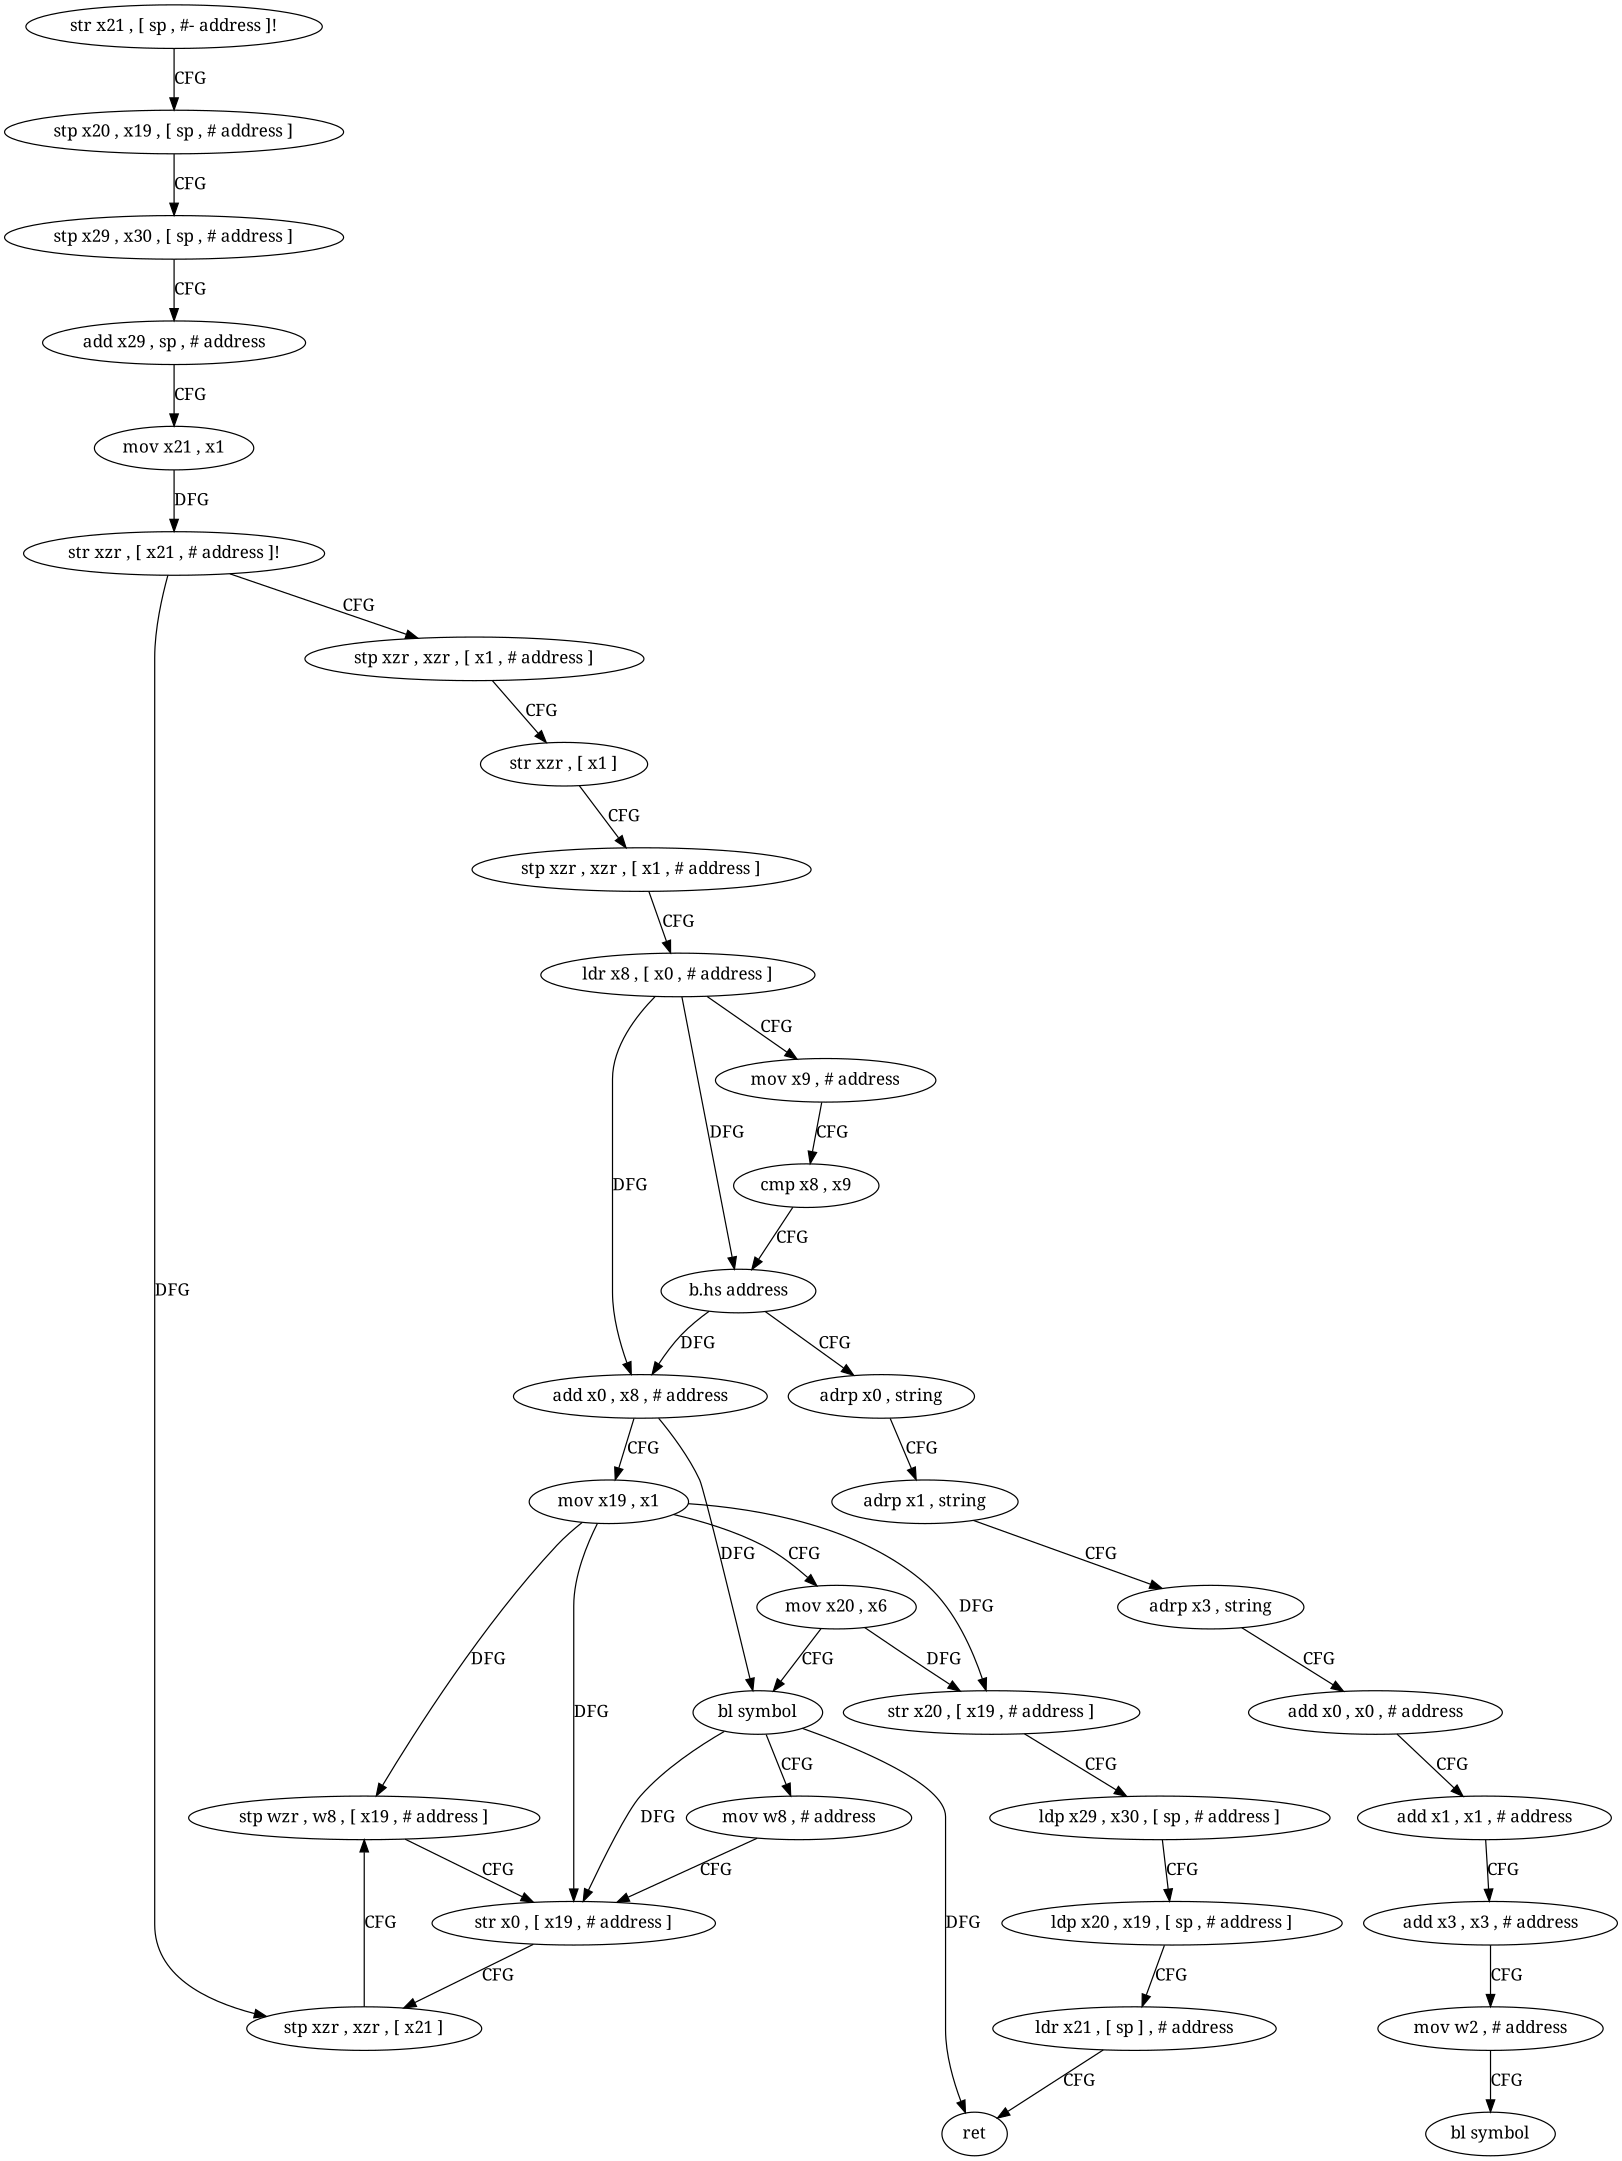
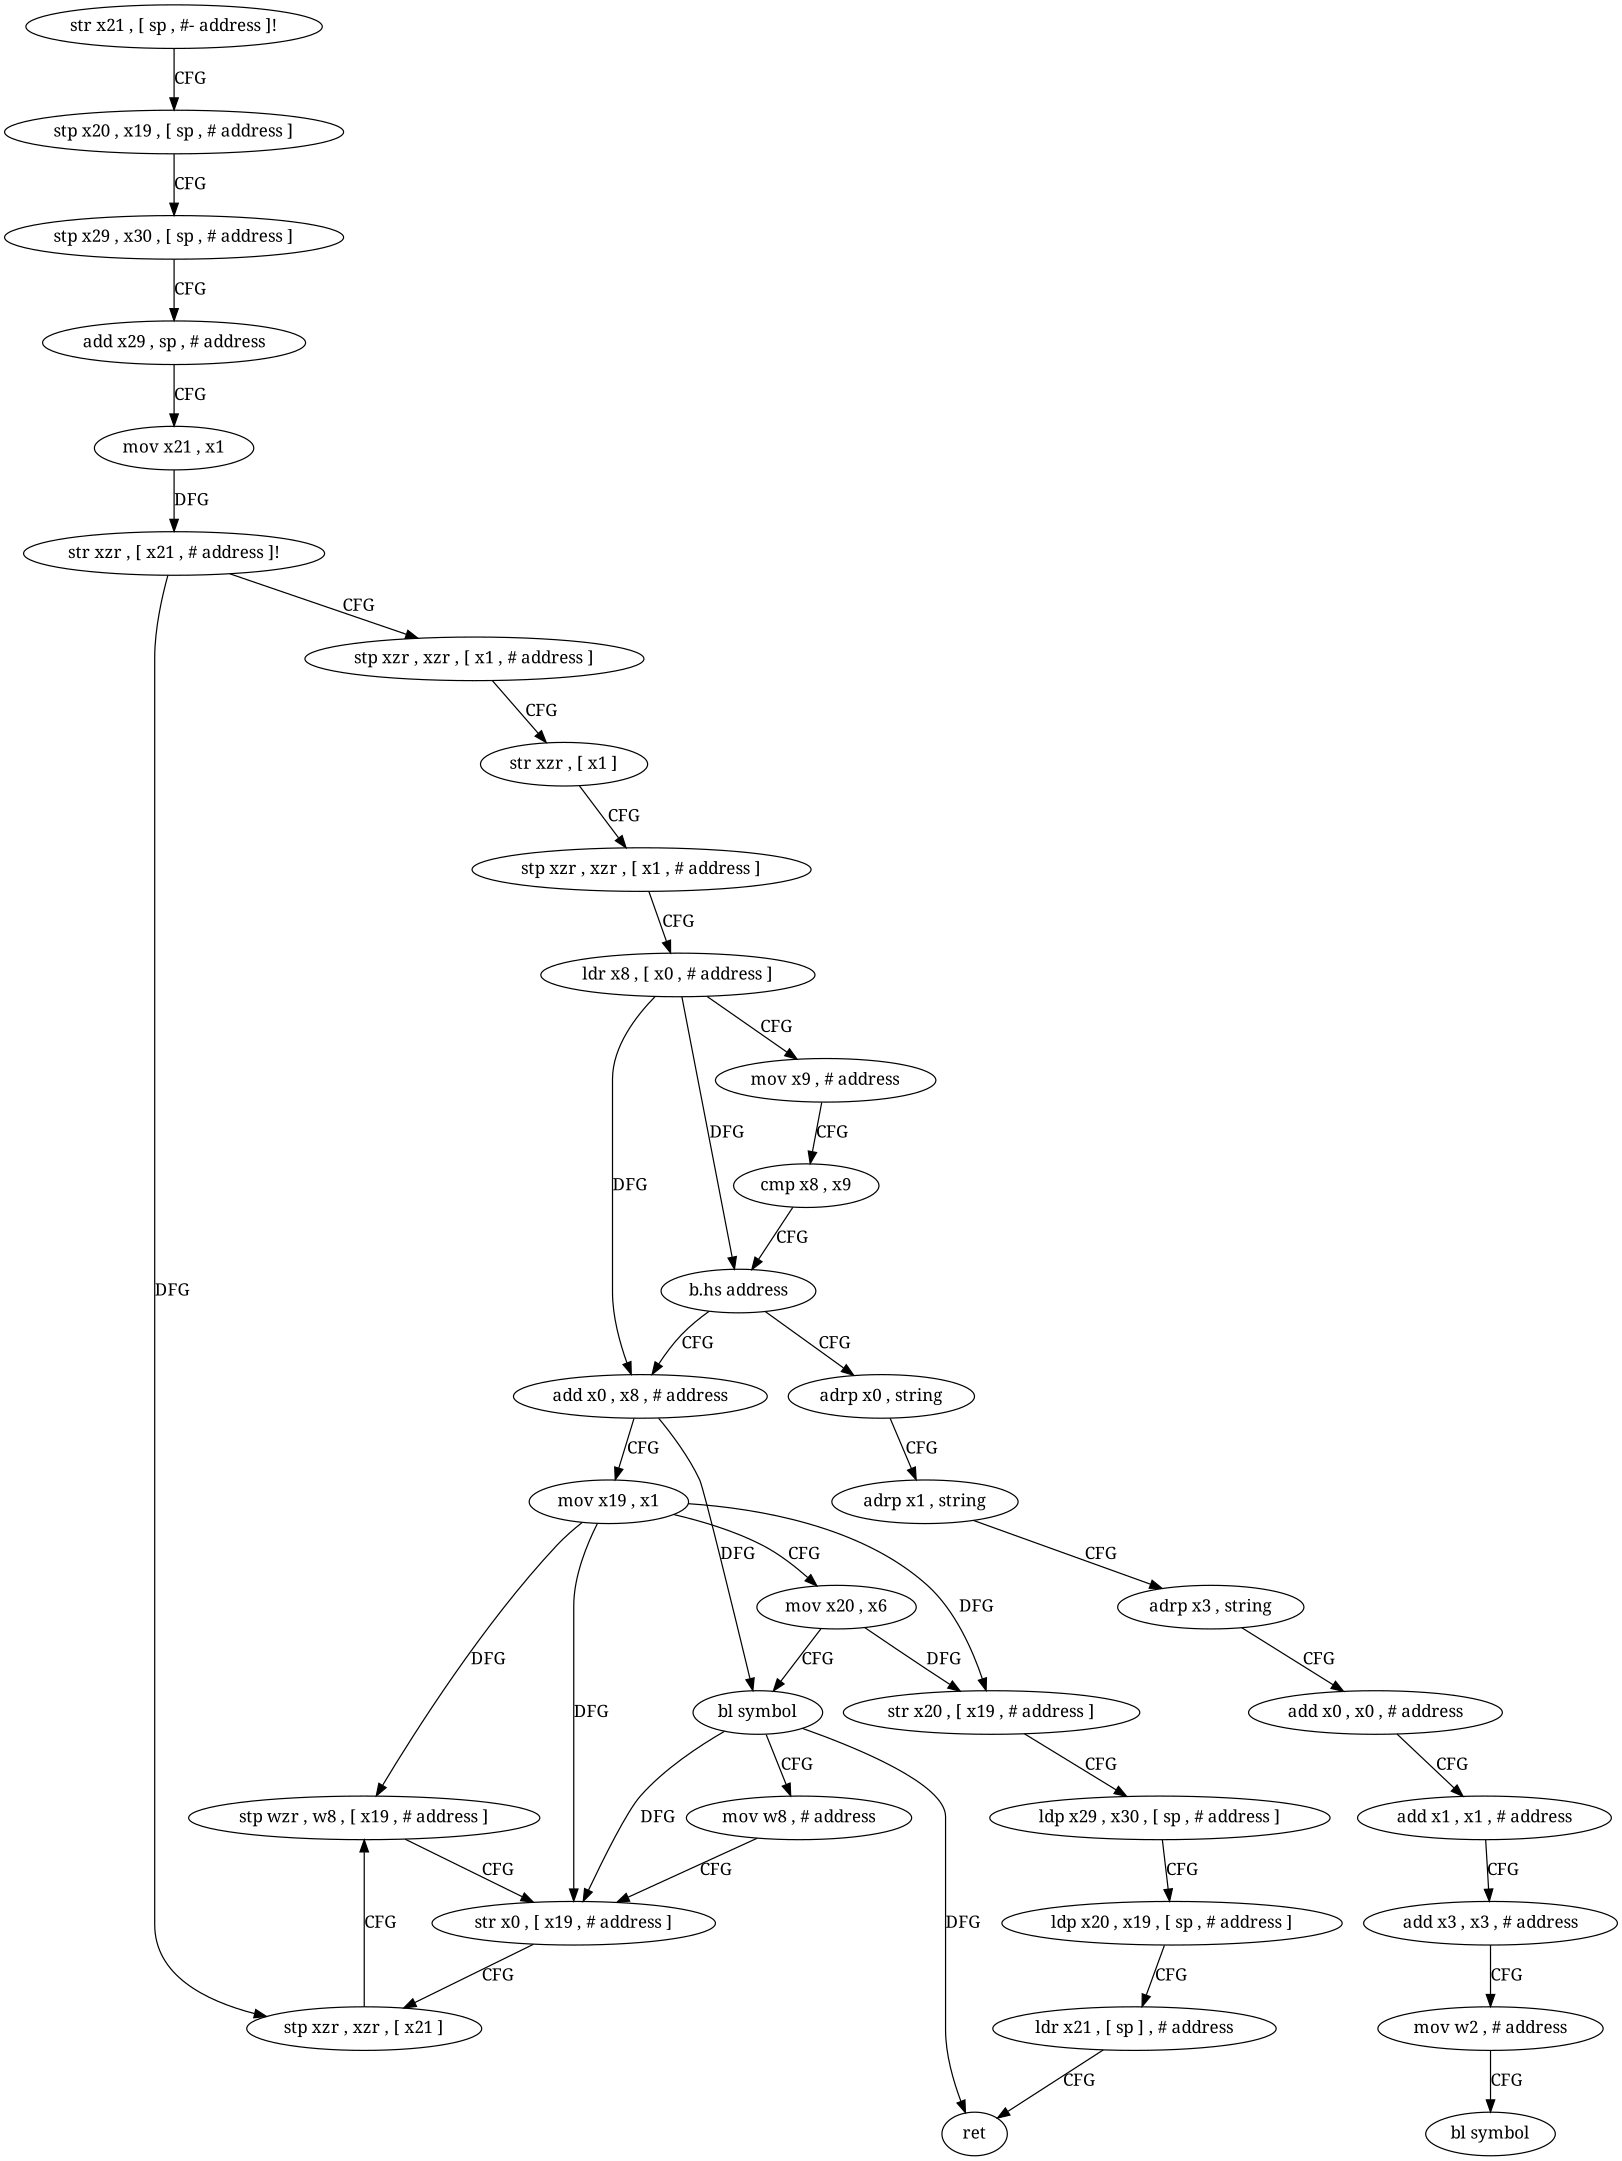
(698, 1344) -> (698, 1344)
